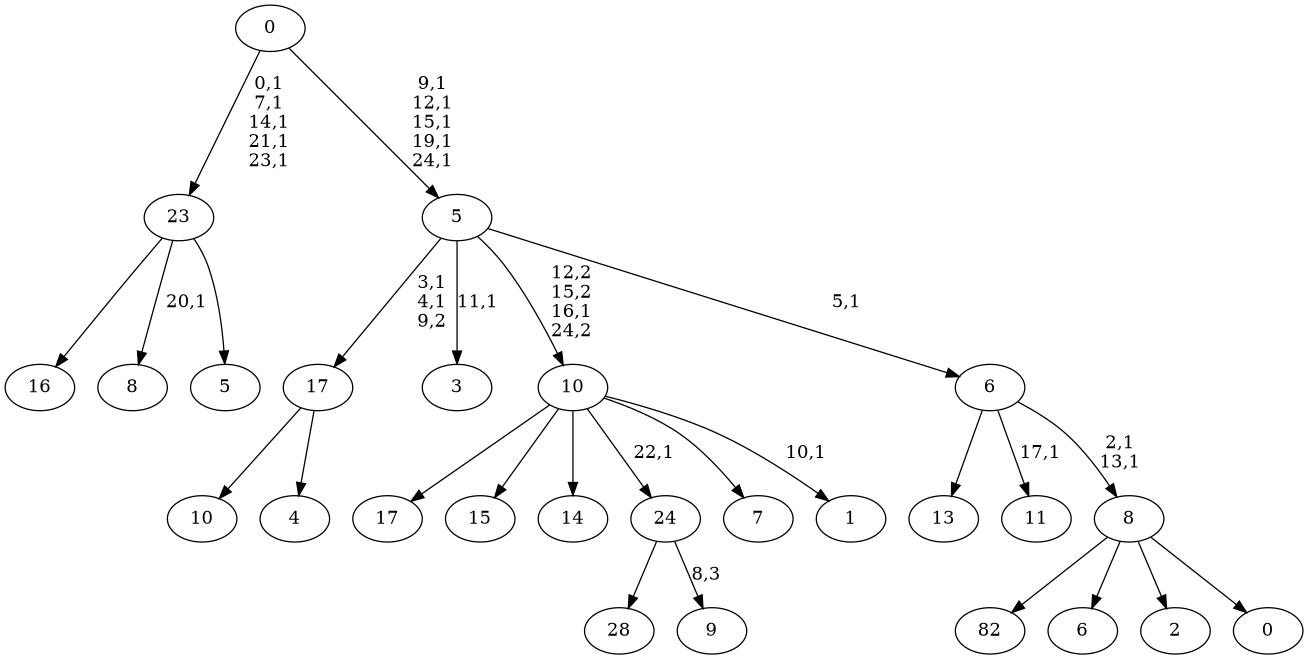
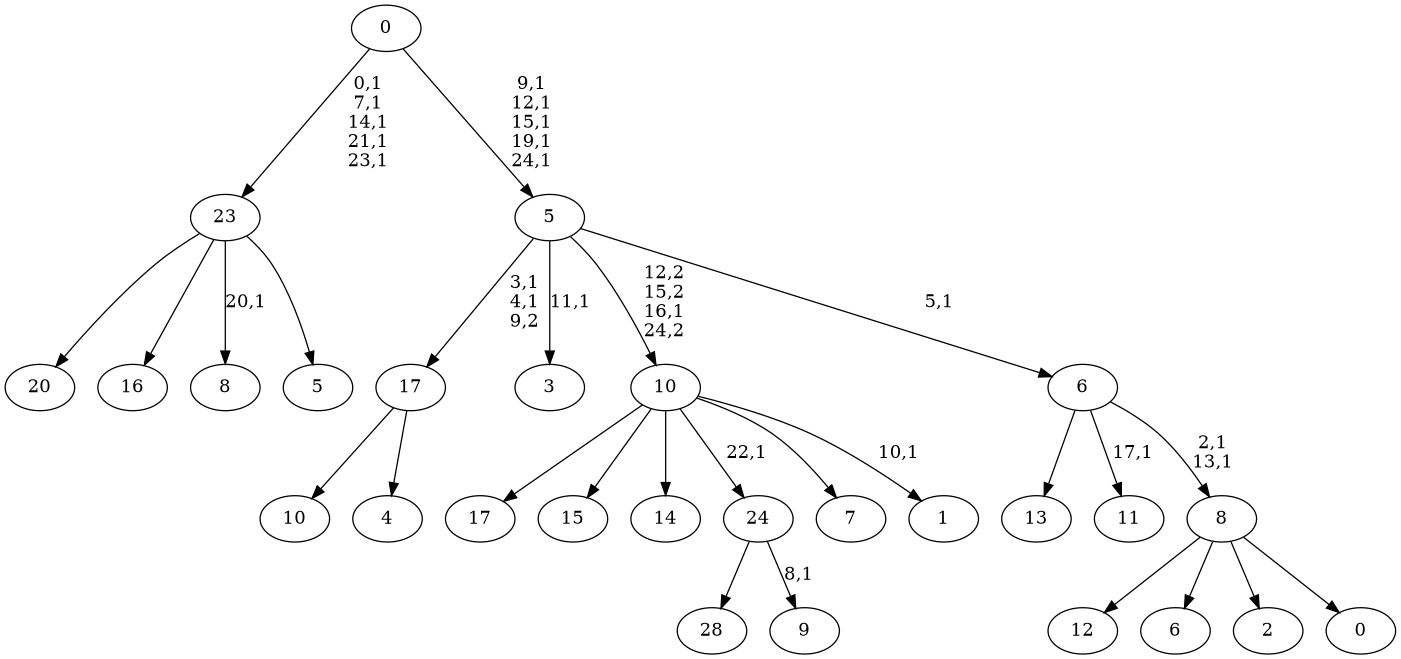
none -> (40, 388)
(706, 575) -> (799, 575)
(990, 631) -> (1083, 631)
